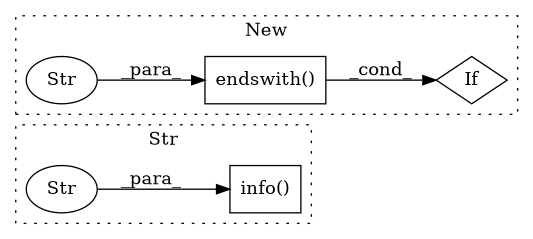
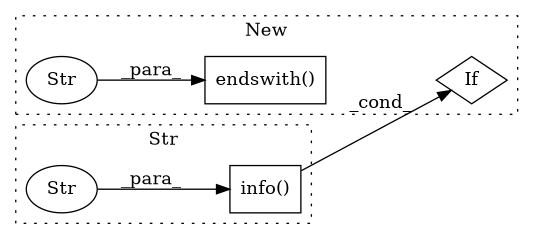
(374, 80) -> (370, 134)
